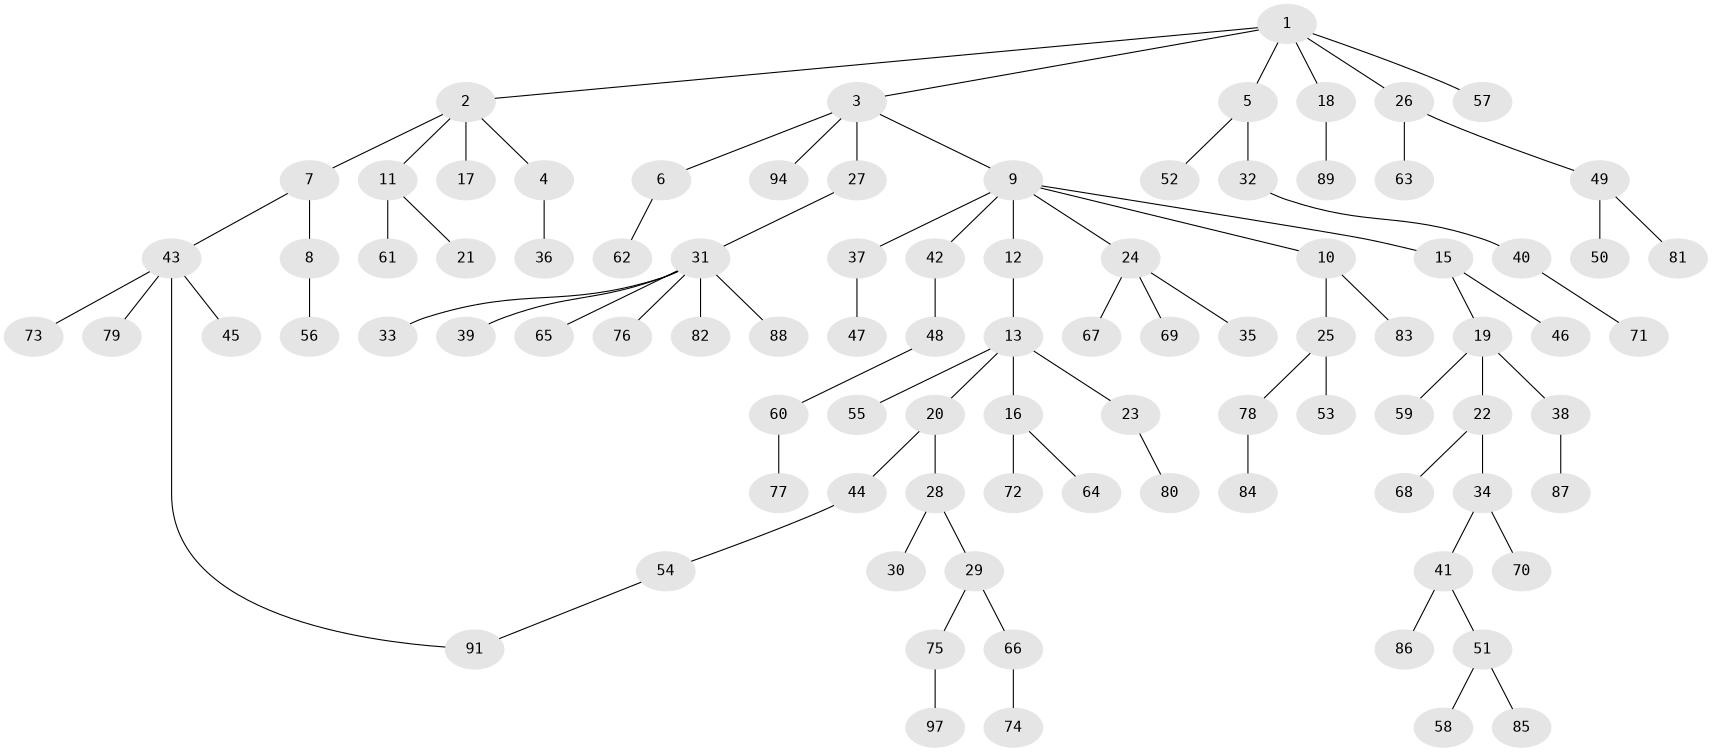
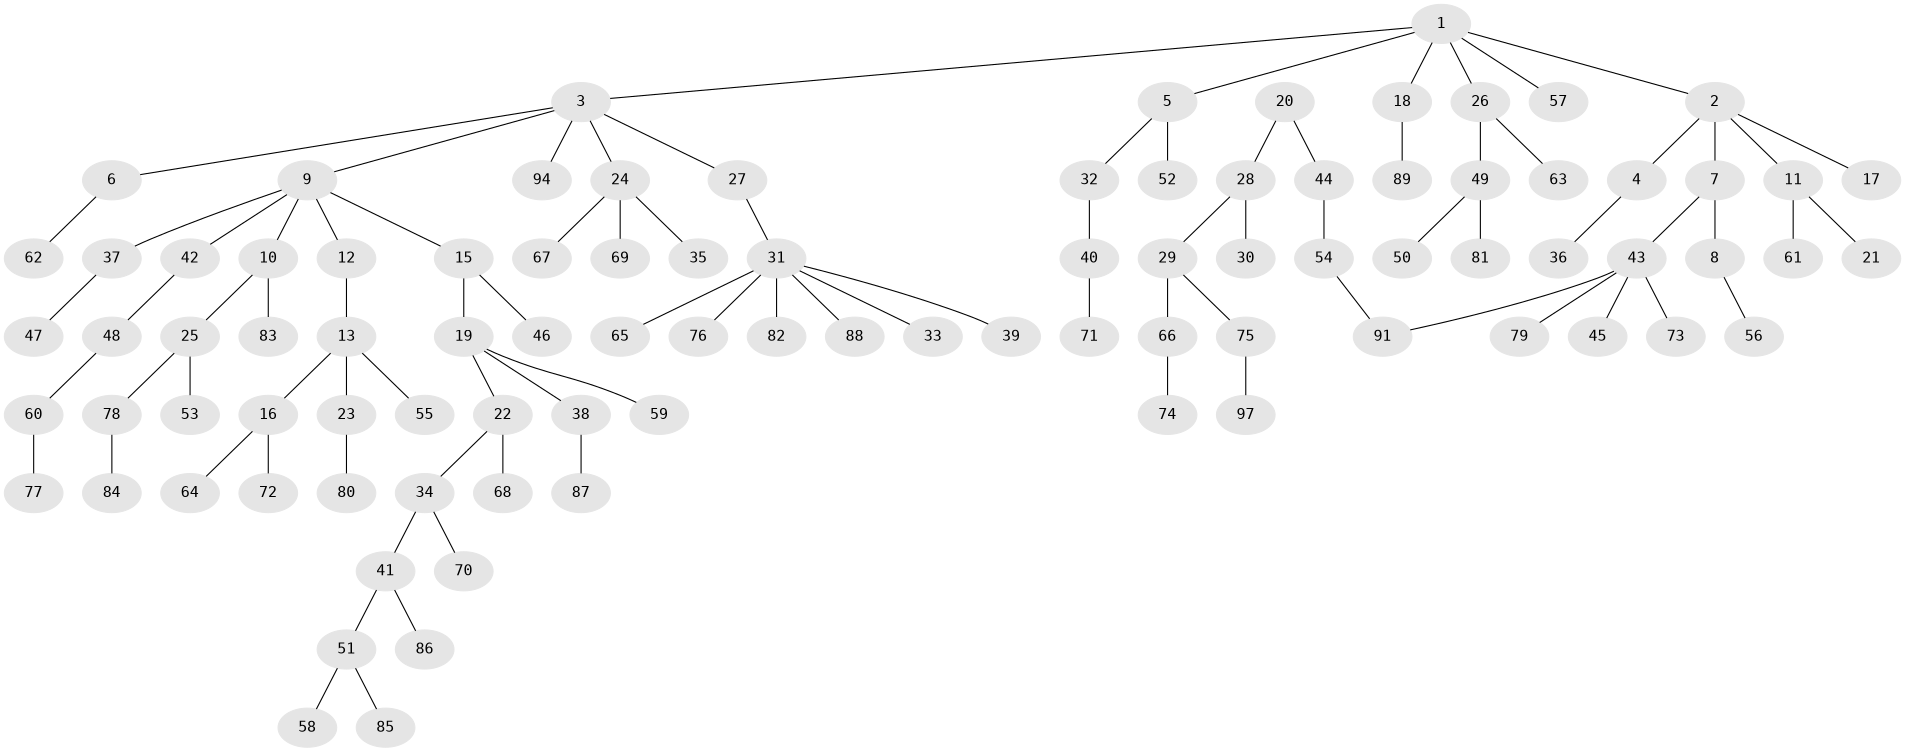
(1072, 219) -> (601, 141)
(974, 376) -> none
